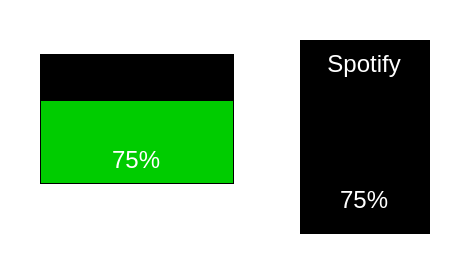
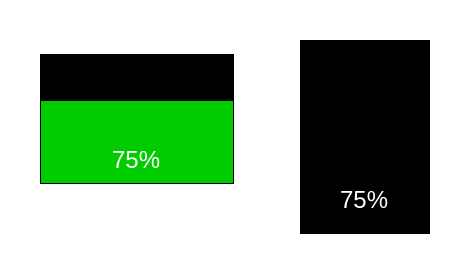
(365, 65) -> none
